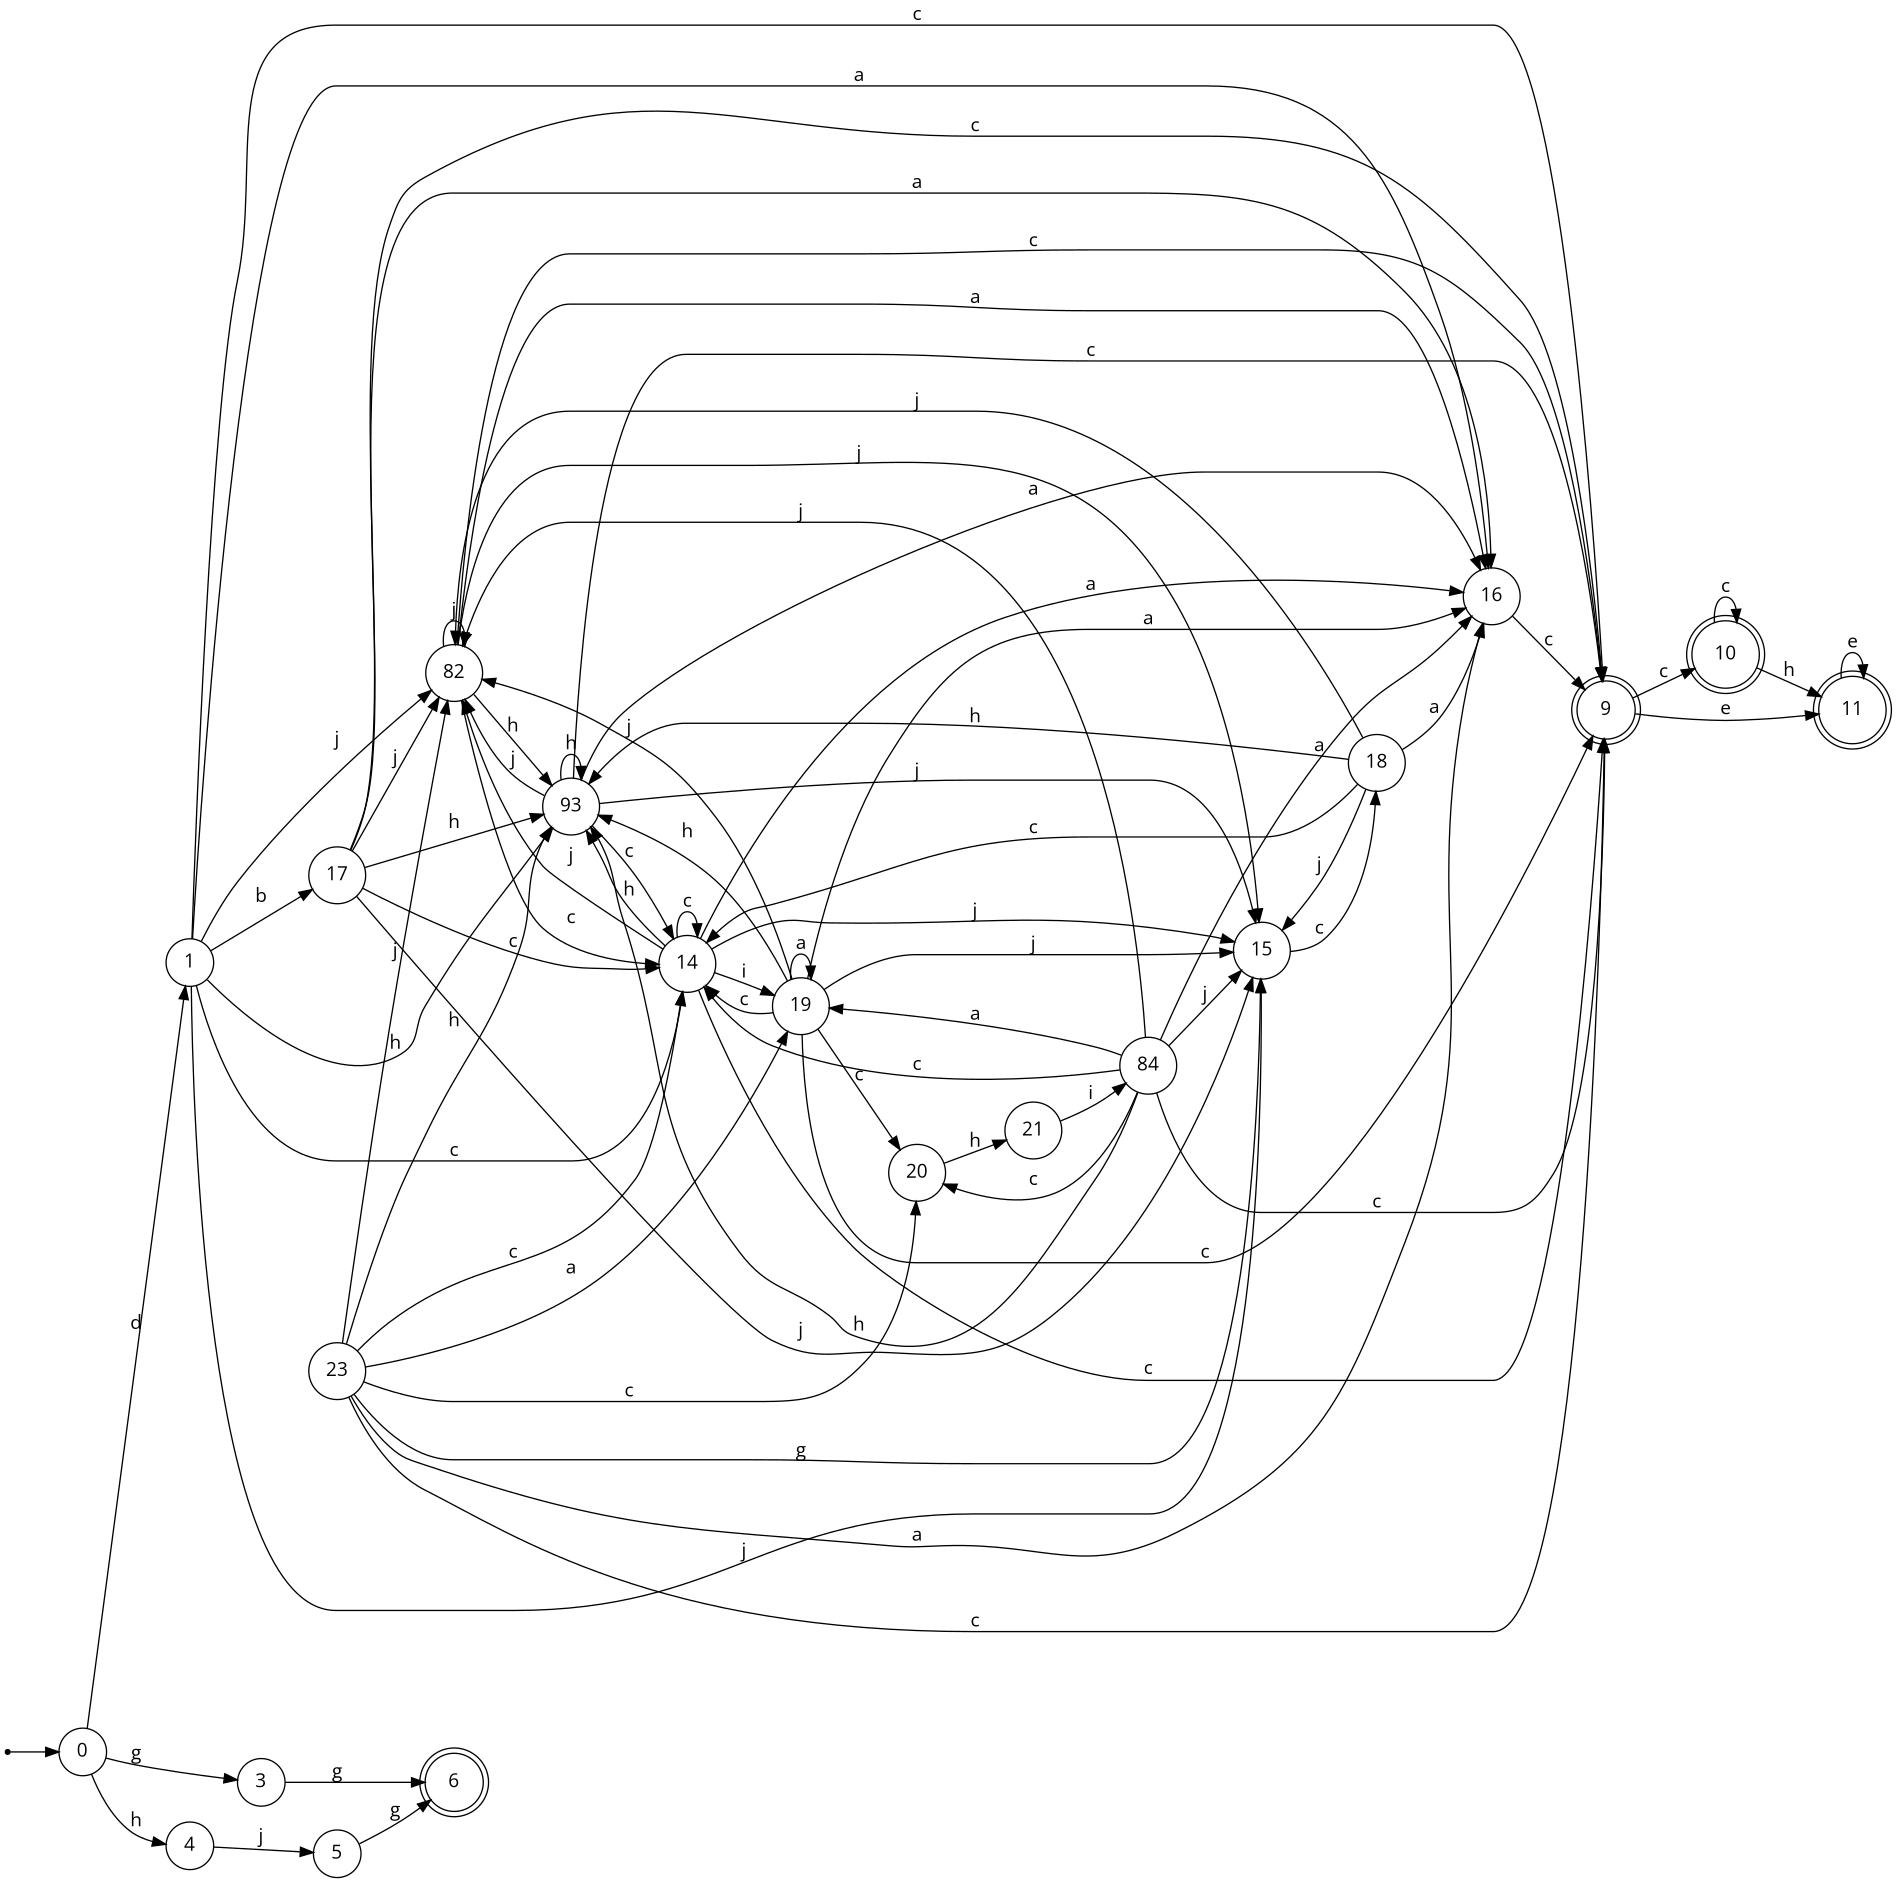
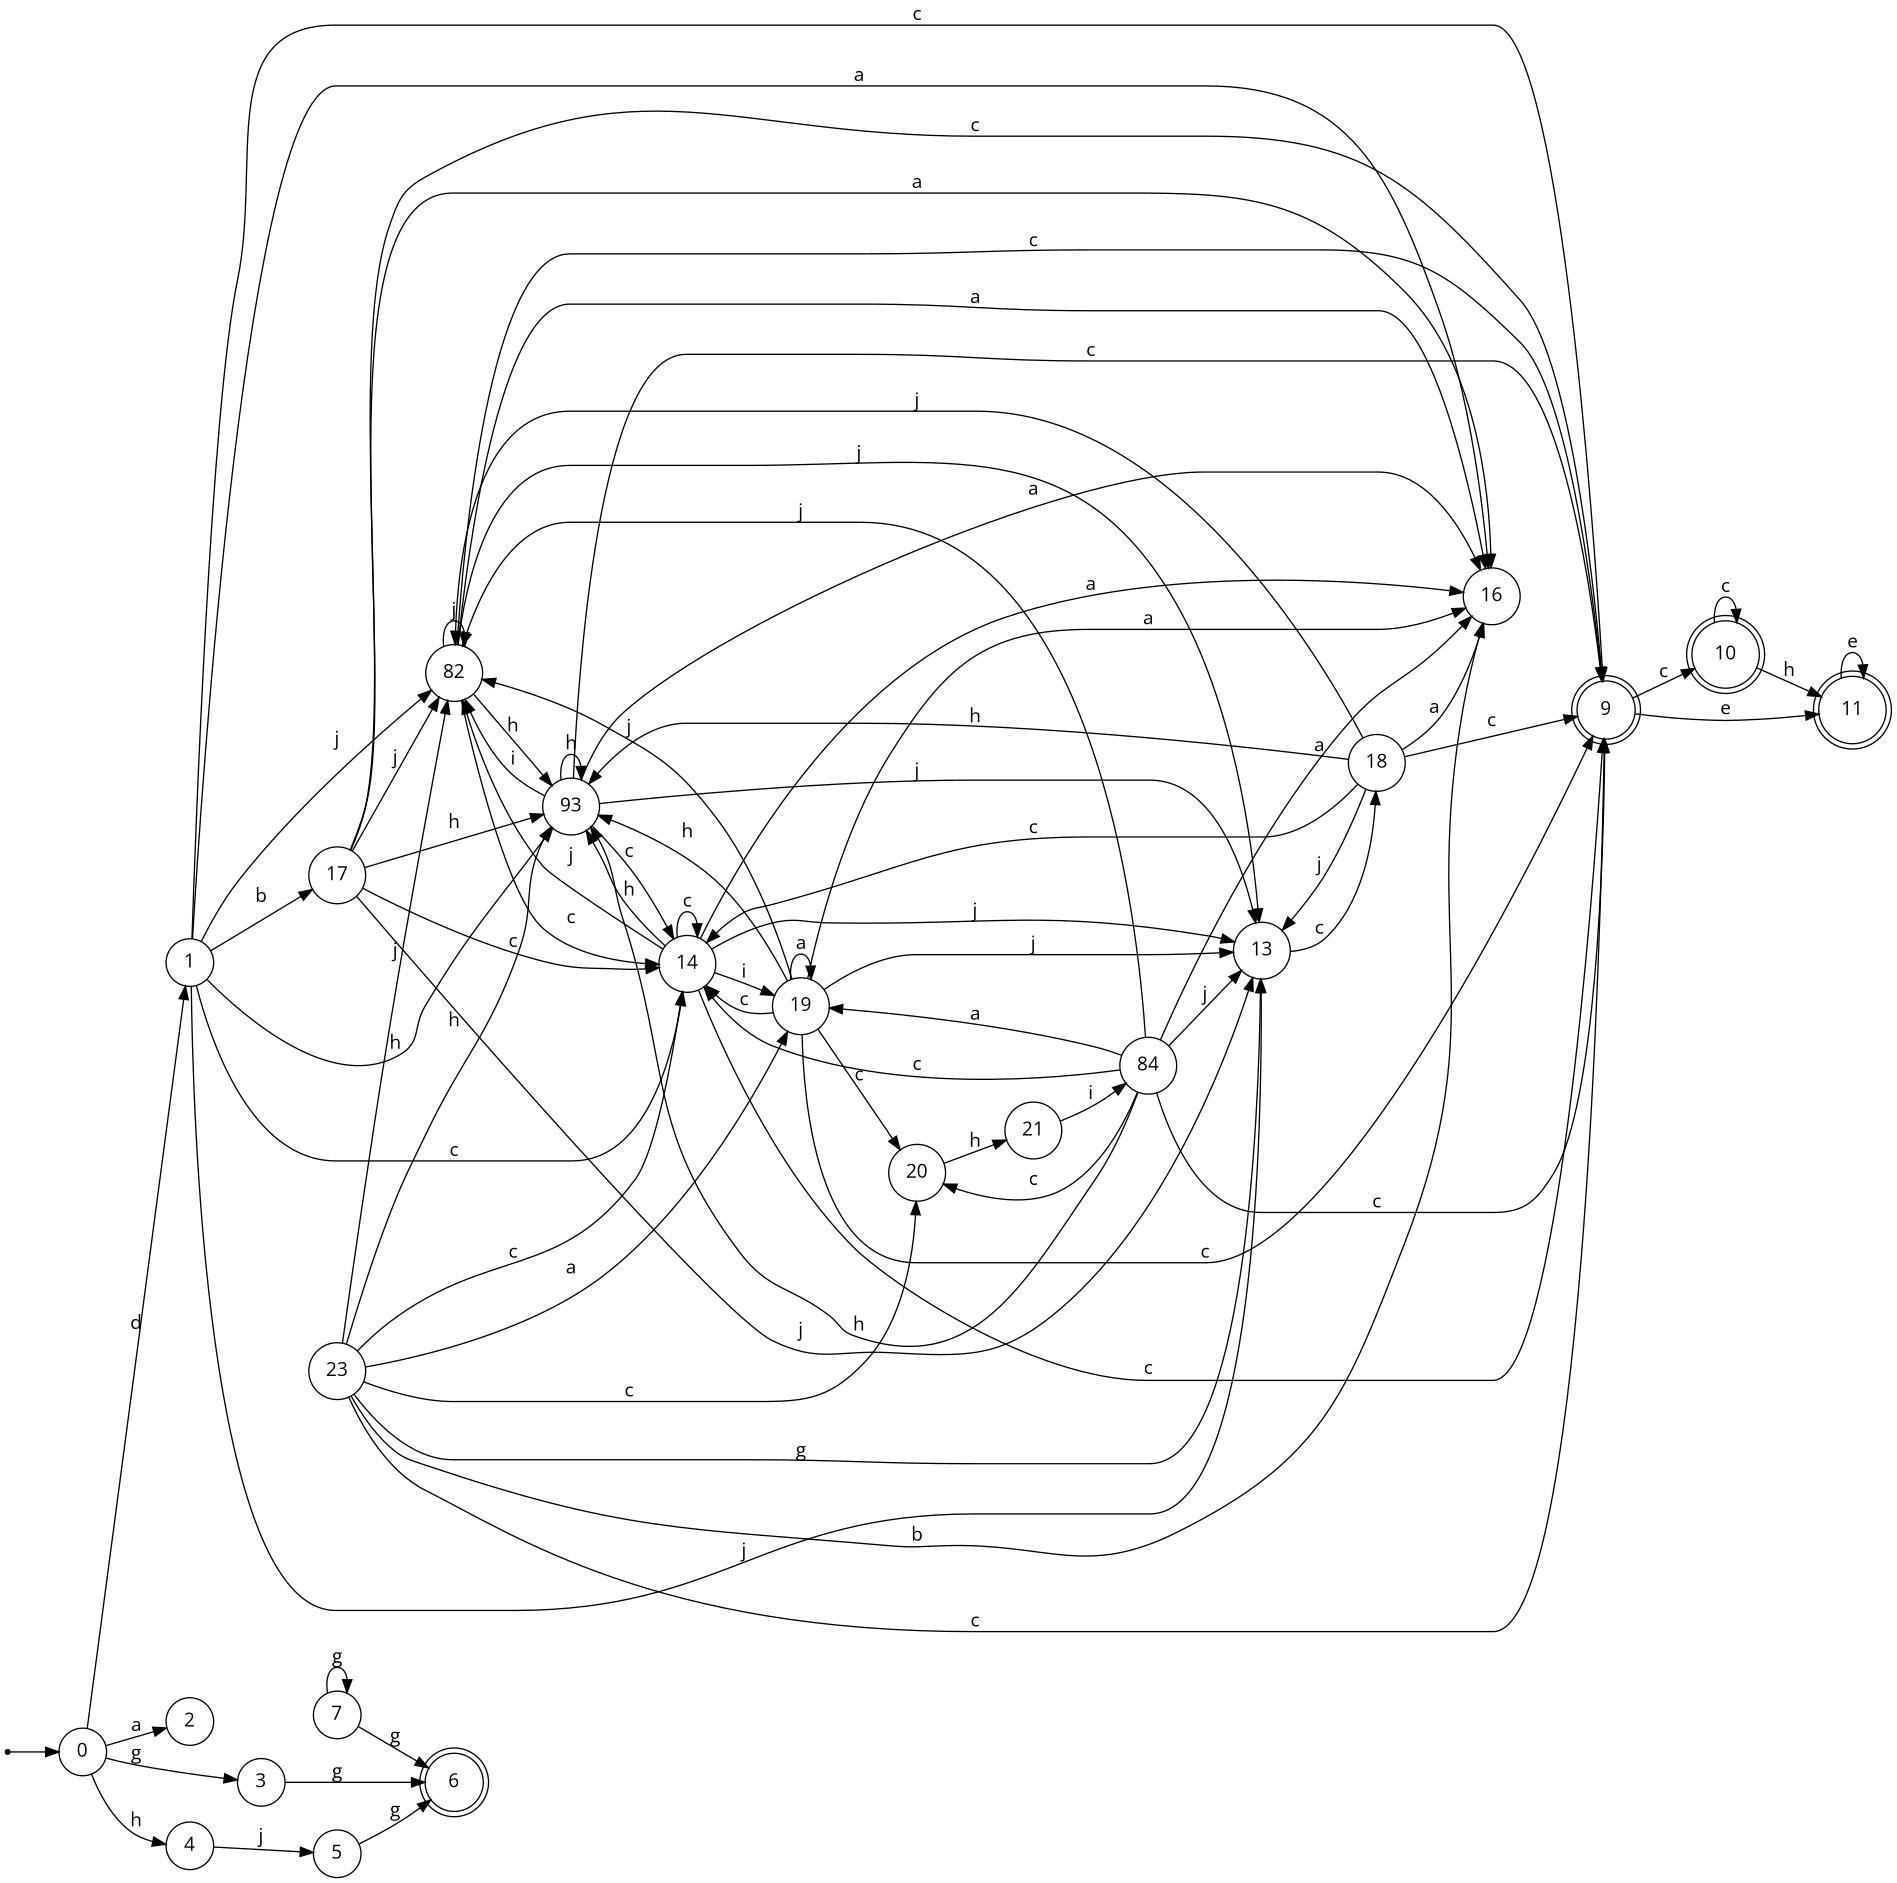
(1544, 648) -> (1484, 738)
(513, 760) -> (513, 760)
(1262, 951) -> (1262, 951)
(917, 1536) -> (917, 1536)
none -> (337, 1715)
none -> (190, 1722)
